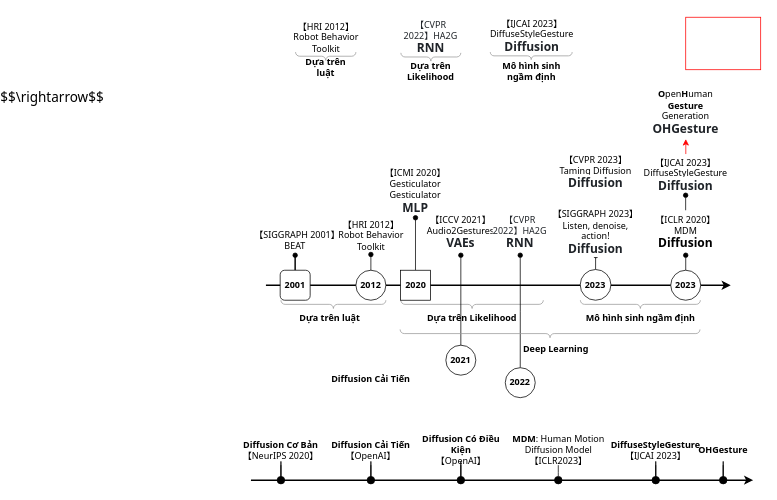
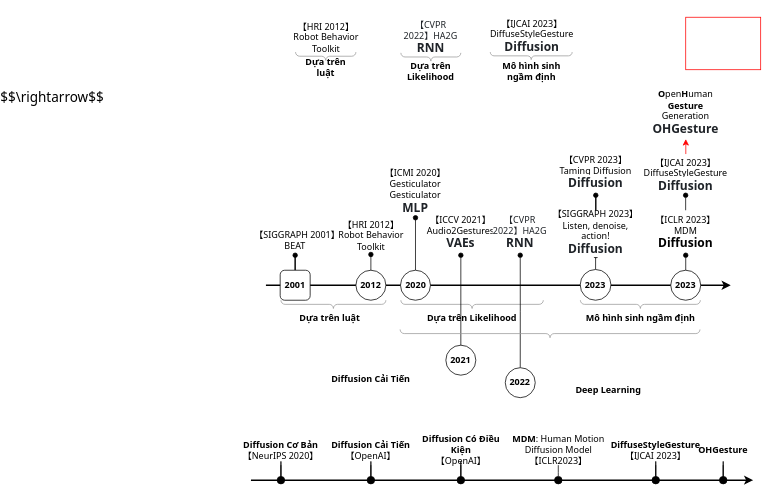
none -> (596, 201)
(686, 233) -> (686, 233)
(416, 285) -> (416, 285)
(556, 349) -> (609, 390)
